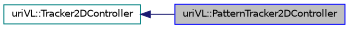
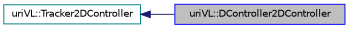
(260, 14) -> (260, 14)
